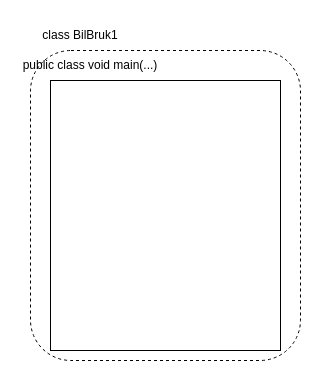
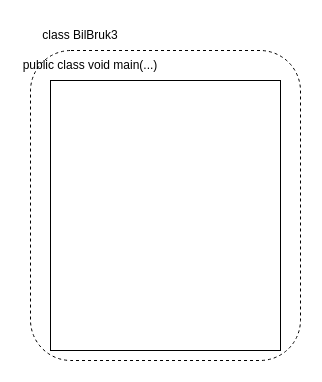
(81, 36) -> (81, 36)
